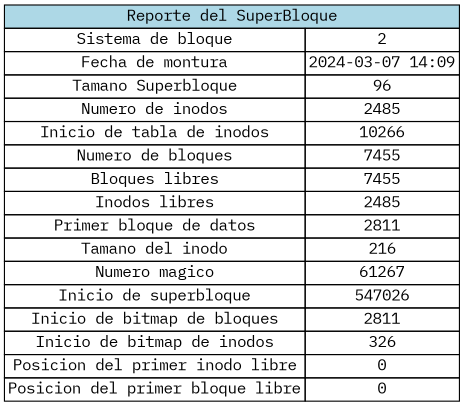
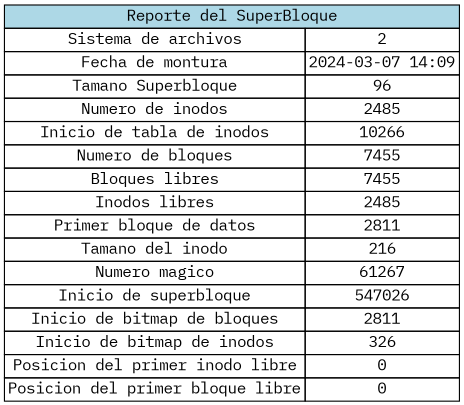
(155, 39) -> (155, 39)
